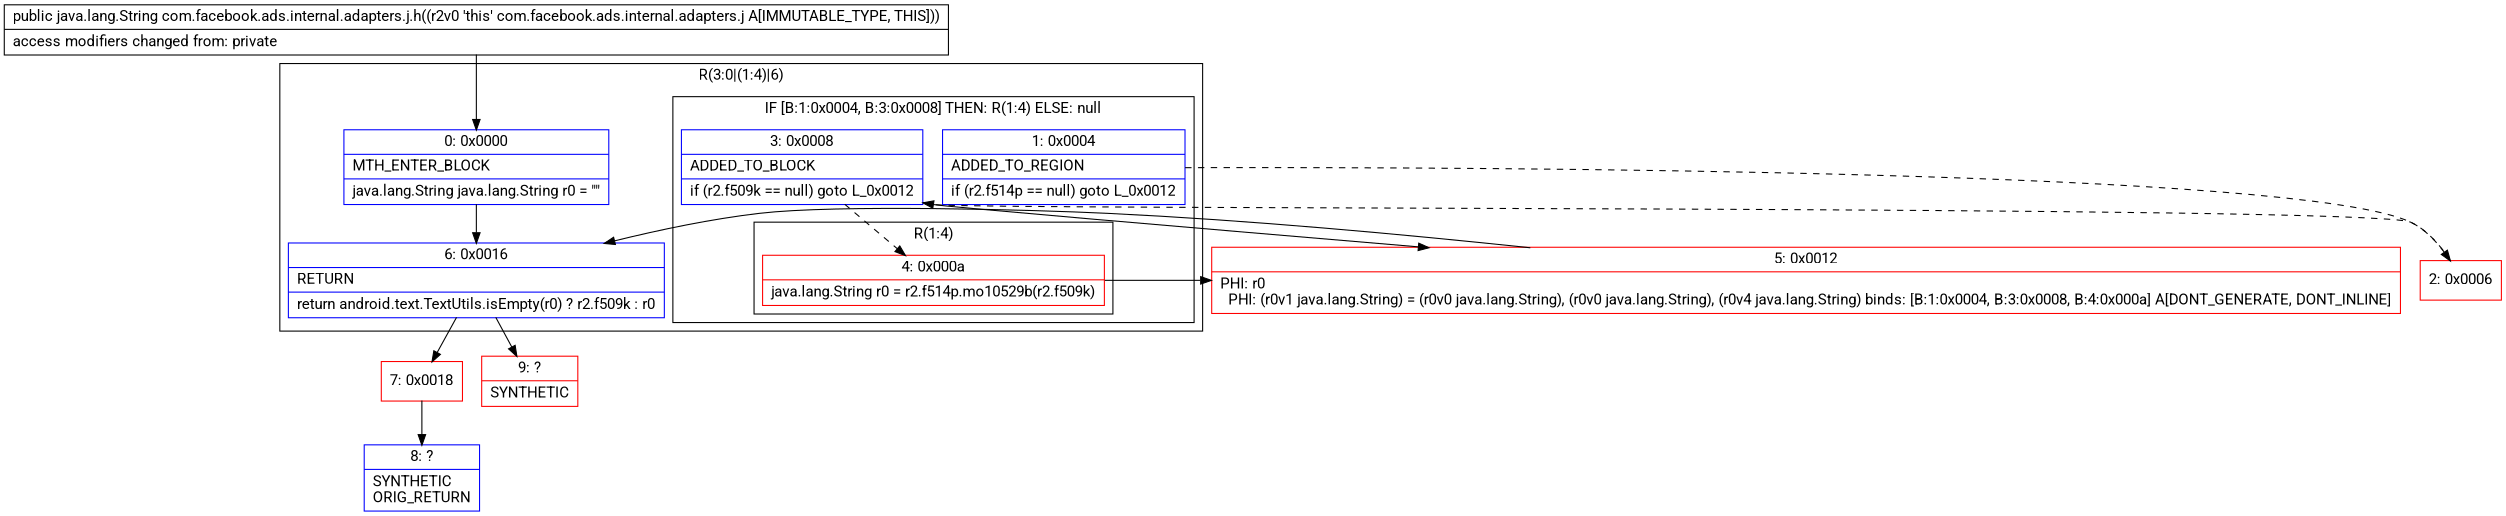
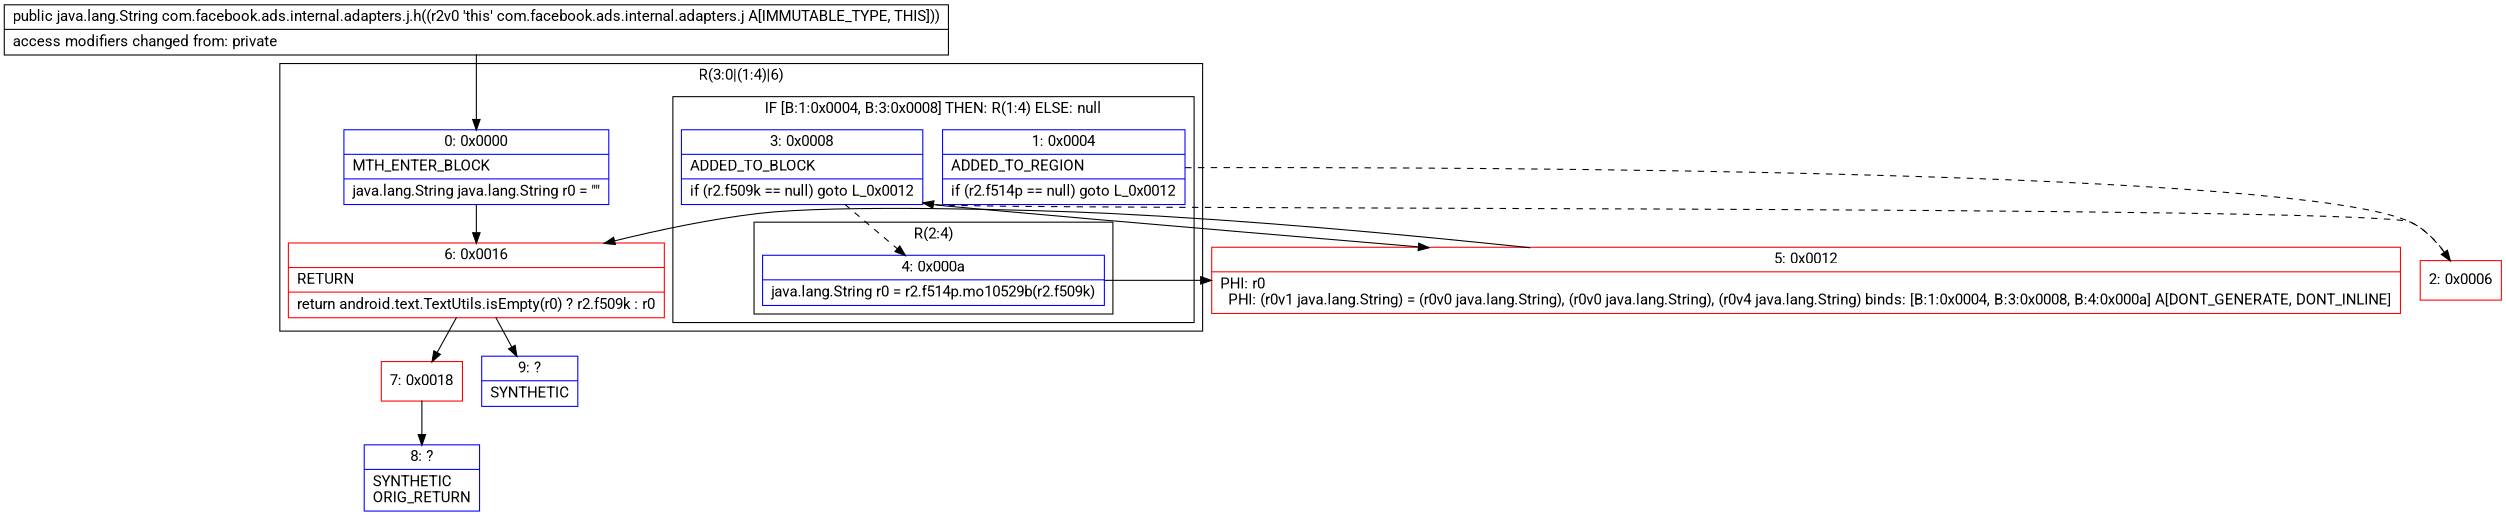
(933, 234) -> (933, 234)
(476, 280) -> (476, 280)
(933, 280) -> (933, 280)
(530, 381) -> (530, 381)
